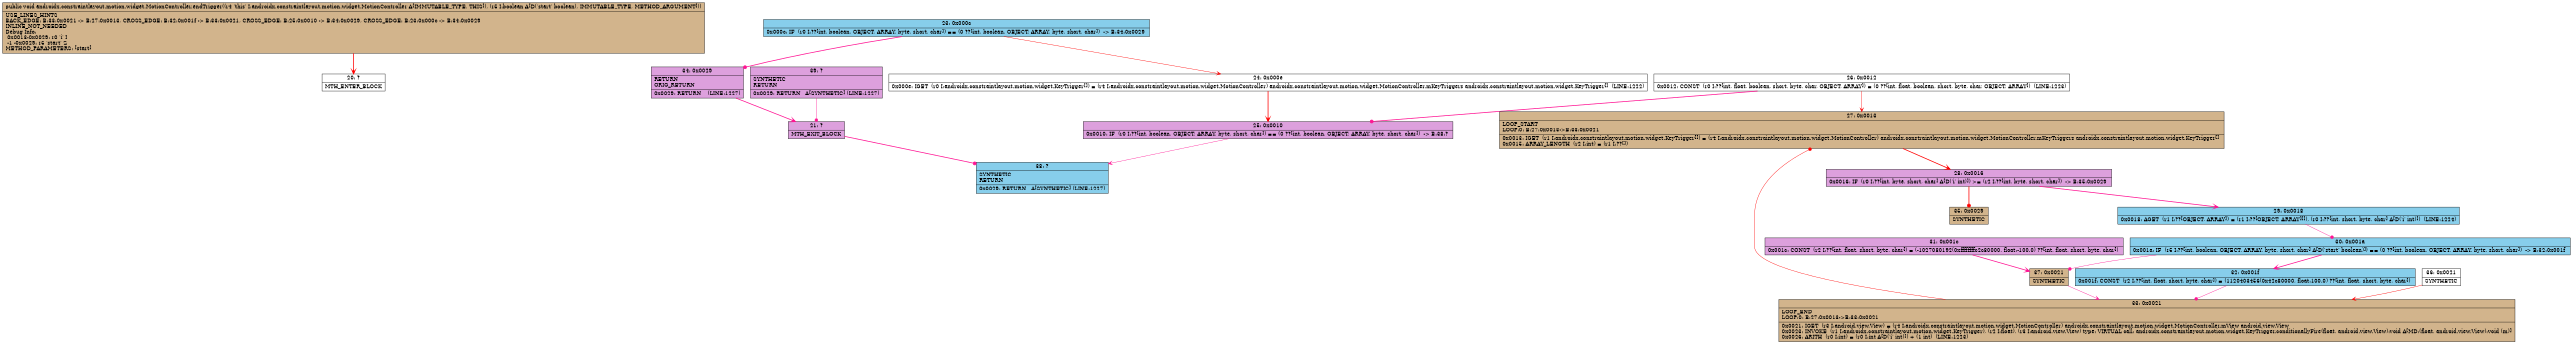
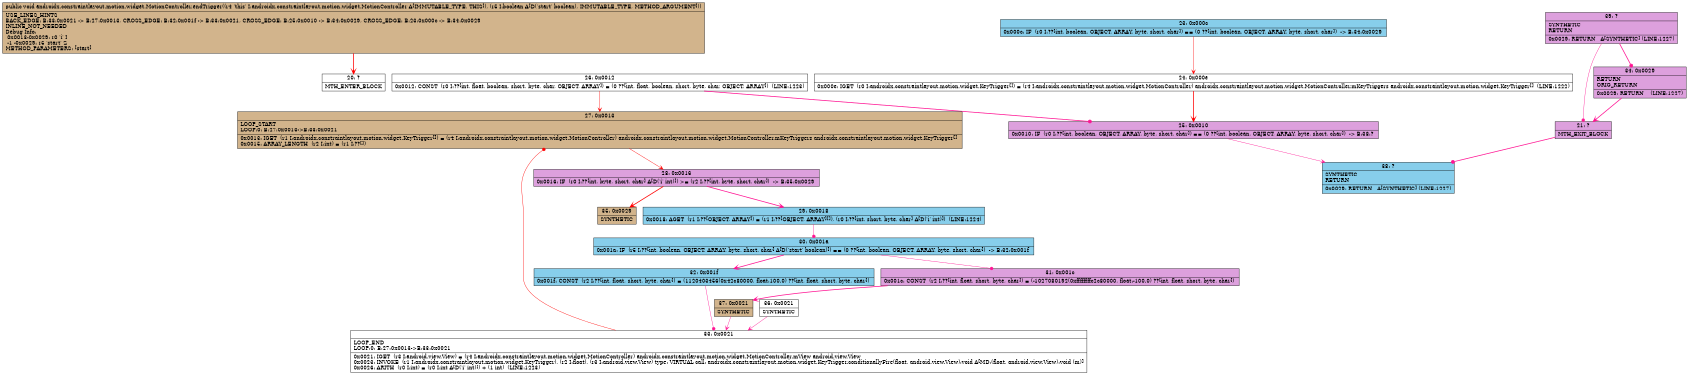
(824, 50) -> (1625, 54)
(1925, 158) -> (645, 158)
(1969, 195) -> (648, 196)
(2114, 261) -> (935, 262)
(2389, 293) -> (759, 322)
(2147, 321) -> (719, 351)
